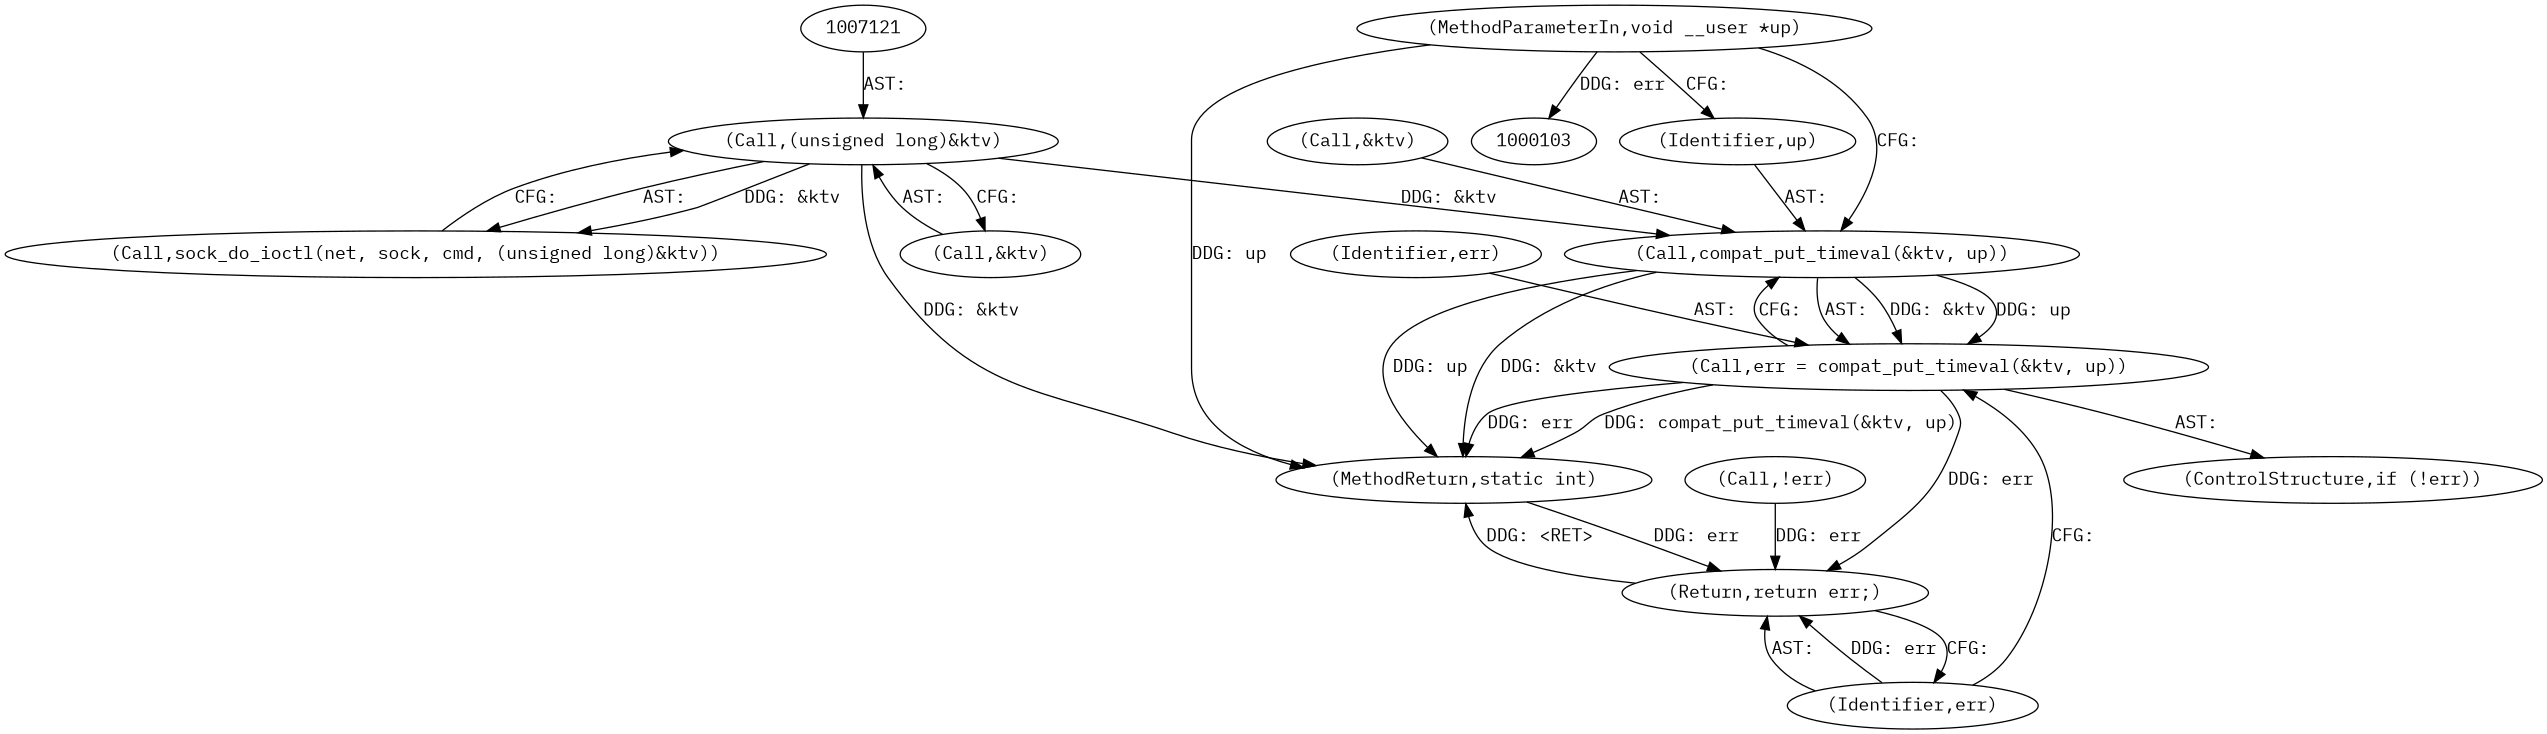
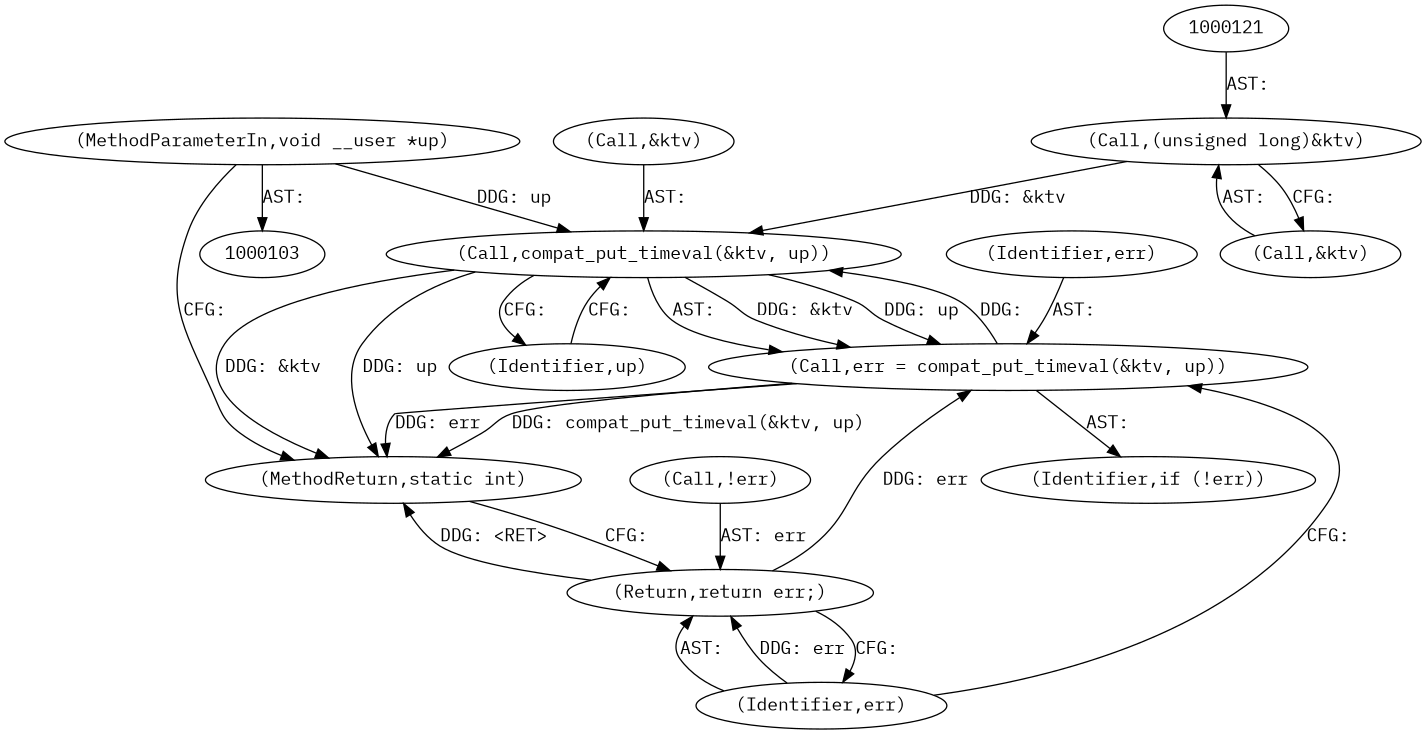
(863, 29) -> (1226, 29)
(1672, 81) -> (503, 302)
(1623, 85) -> (290, 198)
(1904, 141) -> (514, 198)
(1812, 198) -> (615, 311)
(416, 254) -> none
(1229, 254) -> (210, 311)
(1786, 311) -> (1007, 311)
(1022, 386) -> none
(2333, 480) -> (1148, 480)
(1928, 492) -> (861, 481)
(1697, 536) -> (632, 536)
(1819, 536) -> (764, 536)
